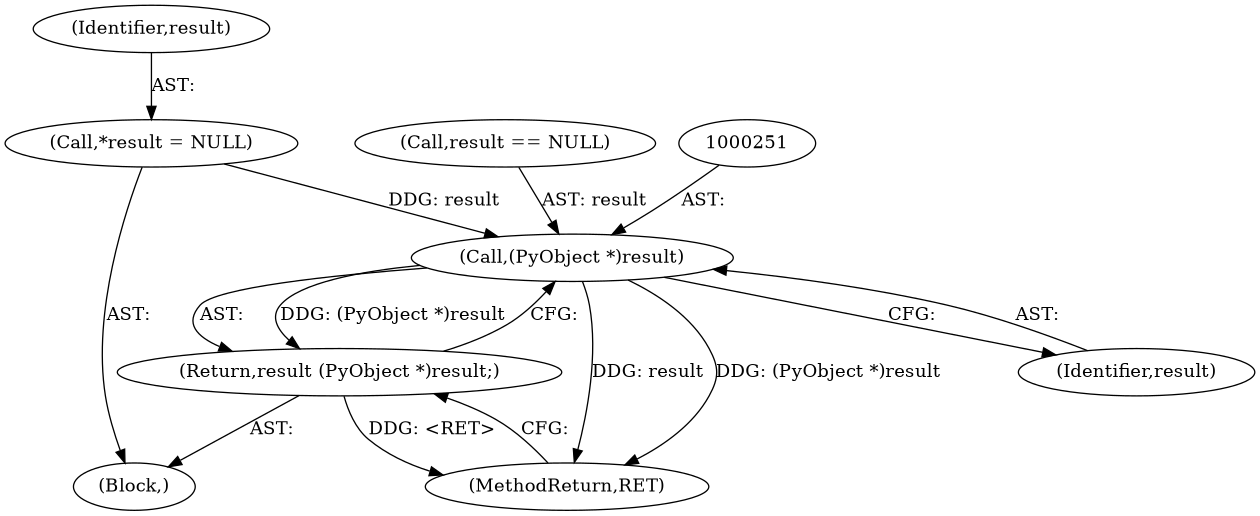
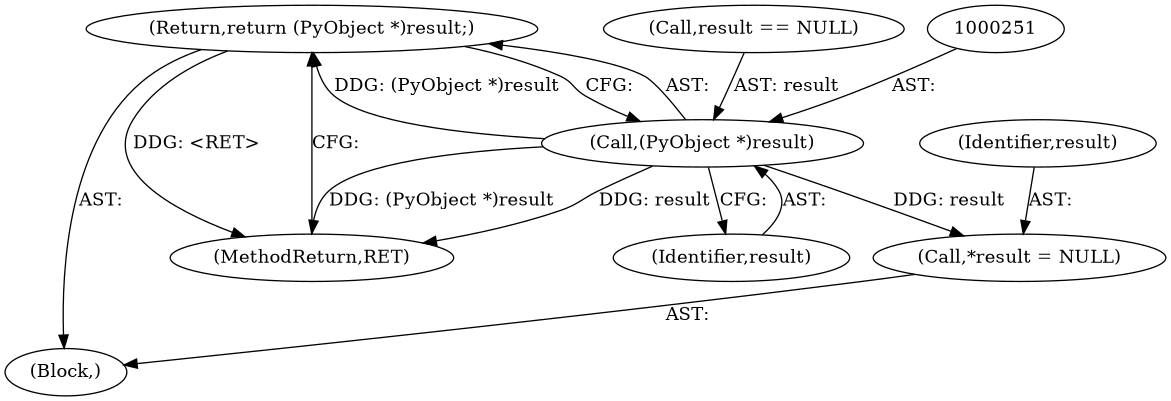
(355, 199) -> (858, 198)
(340, 372) -> (312, 29)
